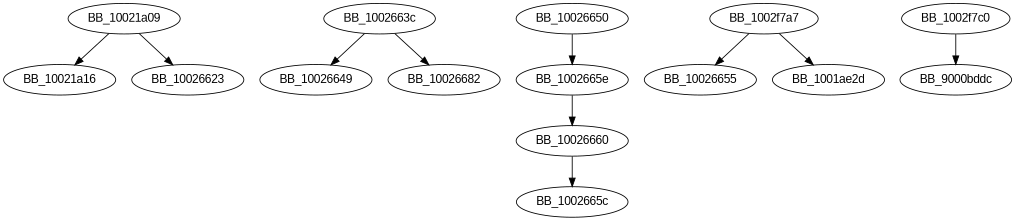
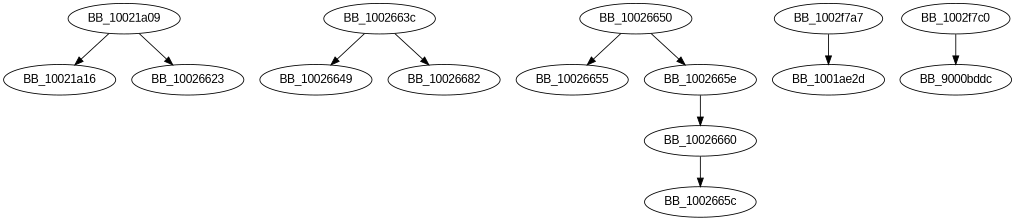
(735, 46) -> (607, 46)
